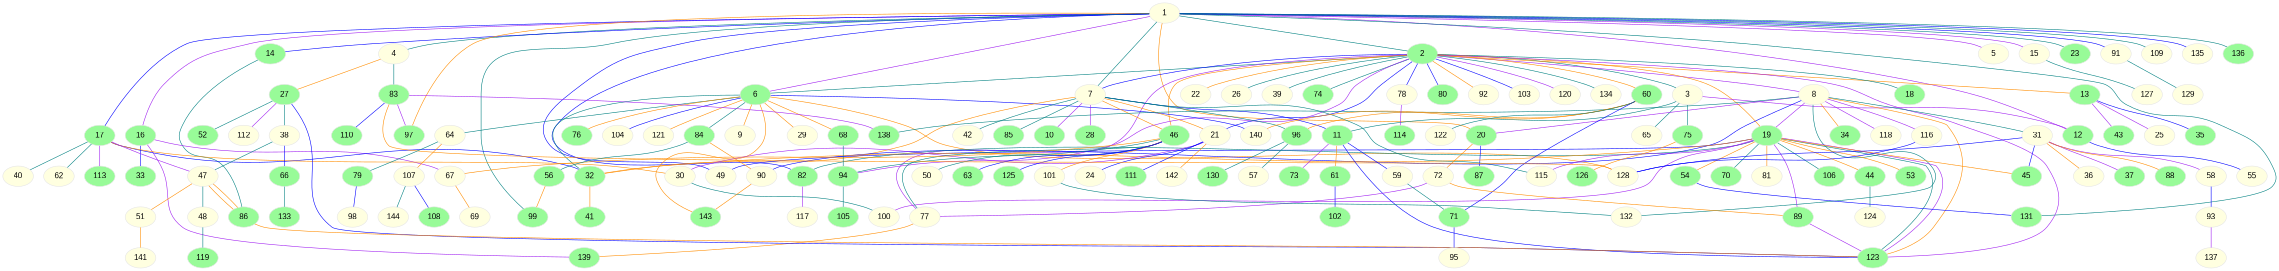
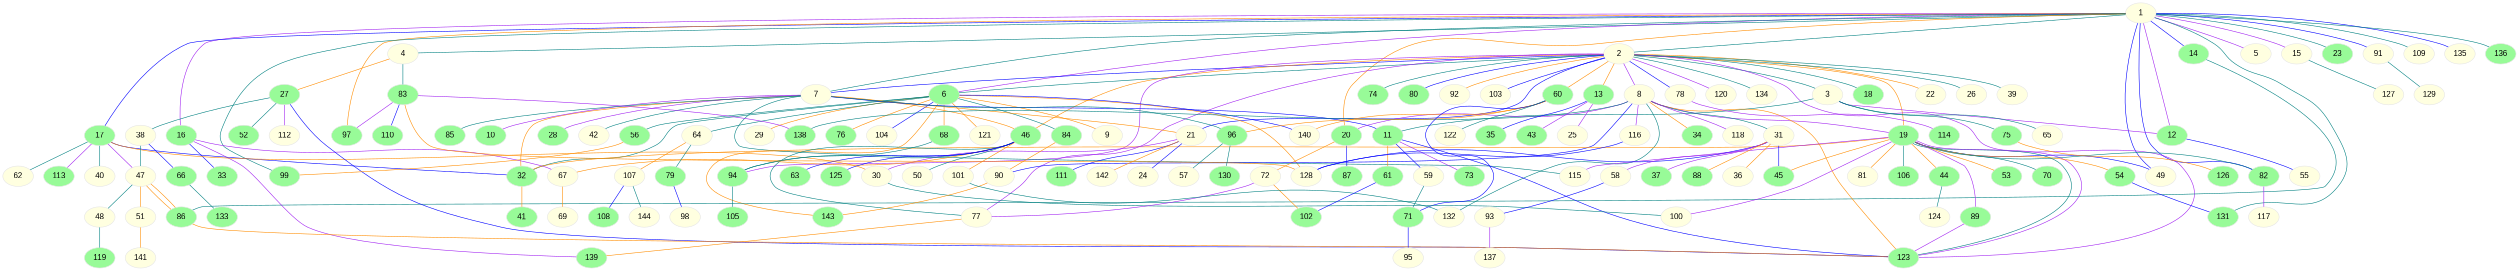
(1422, 54) -> (1619, 54)
(634, 155) -> (787, 110)
(1616, 203) -> (1286, 197)
